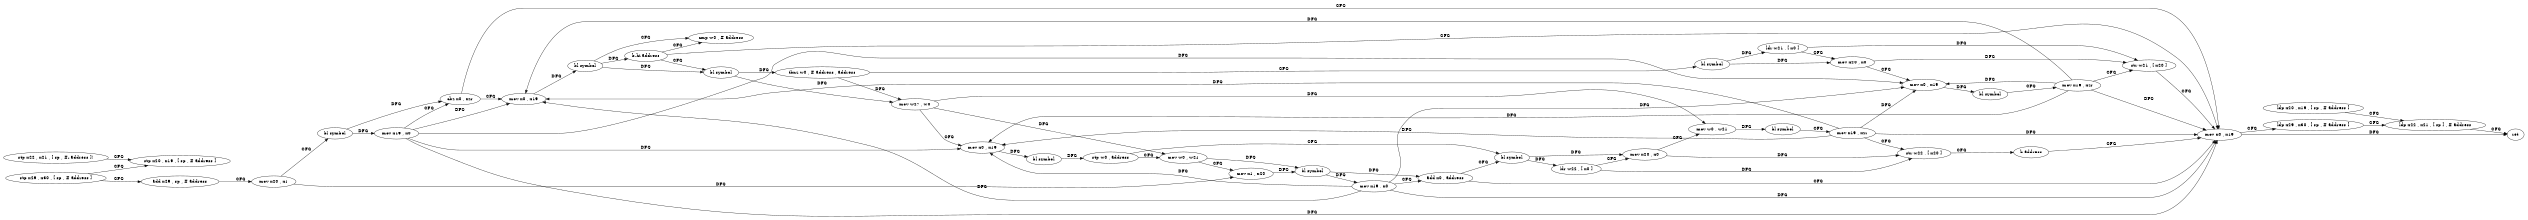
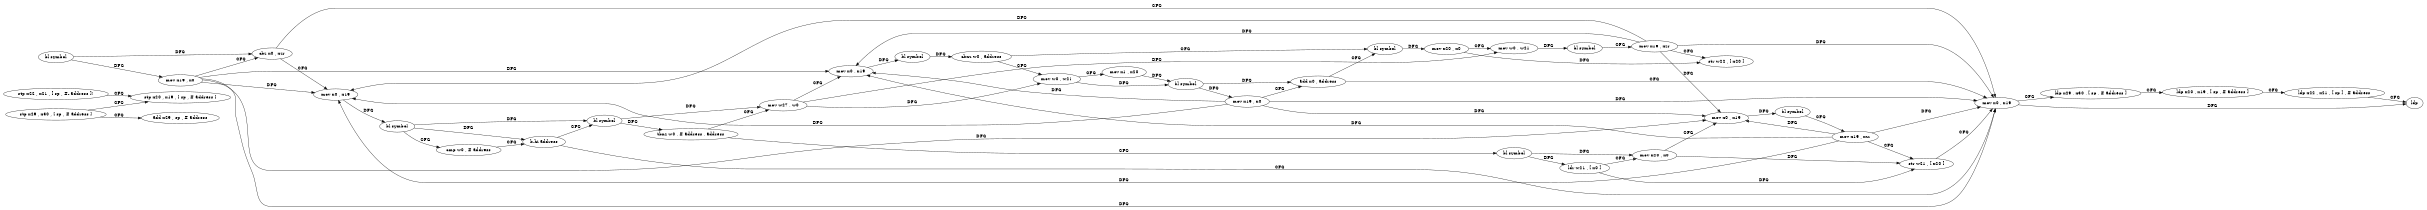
(680, 48) -> (509, 146)
(880, 89) -> (749, 112)
(2373, 125) -> (2150, 93)
(2516, 135) -> (2415, 103)
(2031, 152) -> none
(1111, 158) -> (982, 57)
(1576, 169) -> none
(274, 182) -> none
